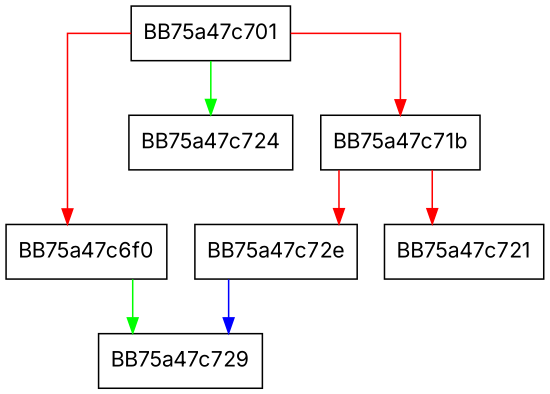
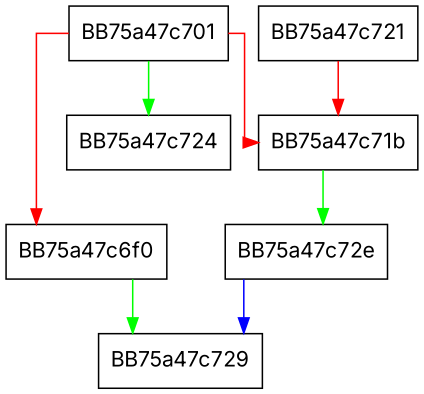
(339, 189) -> (323, 189)
(432, 189) -> (338, 80)
